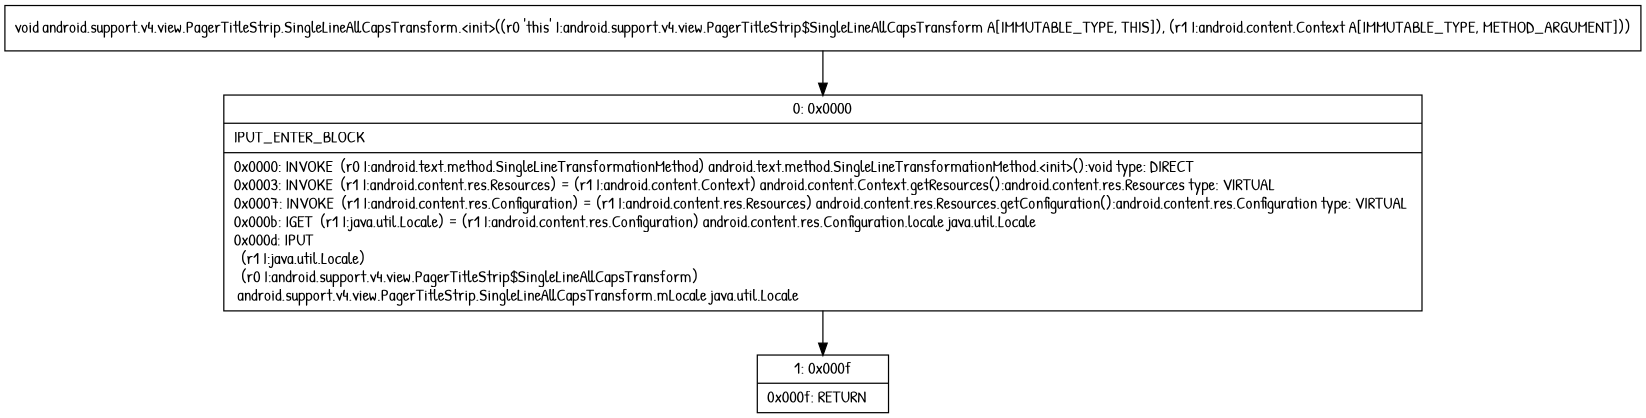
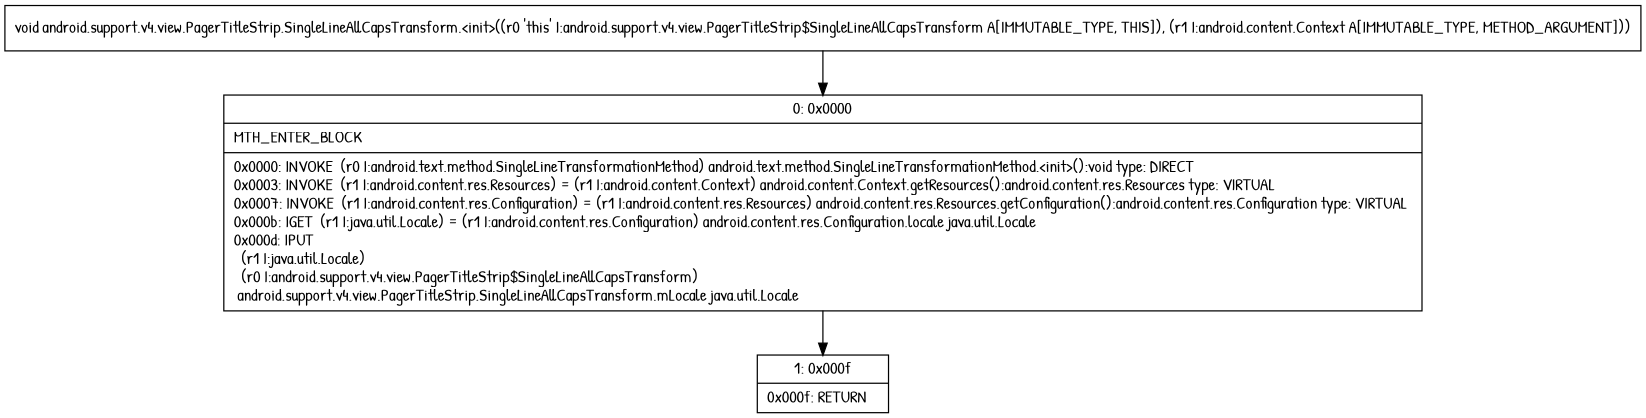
(300, 137) -> (299, 137)
